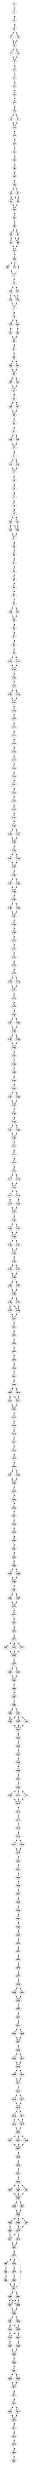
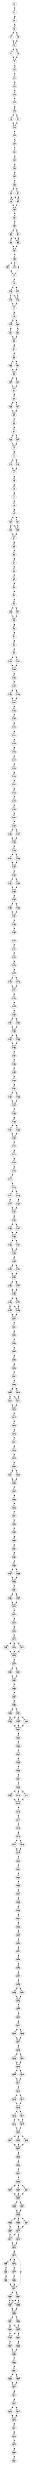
(14, 936) -> none
(18, 1179) -> none
